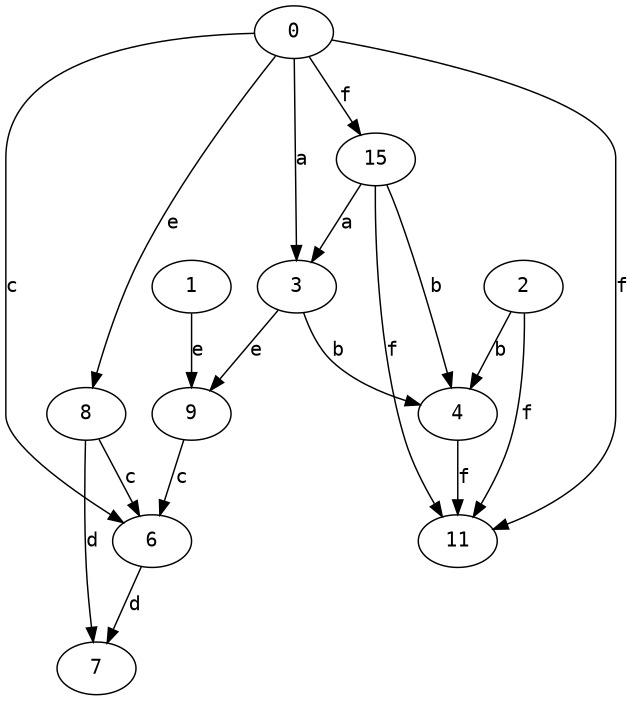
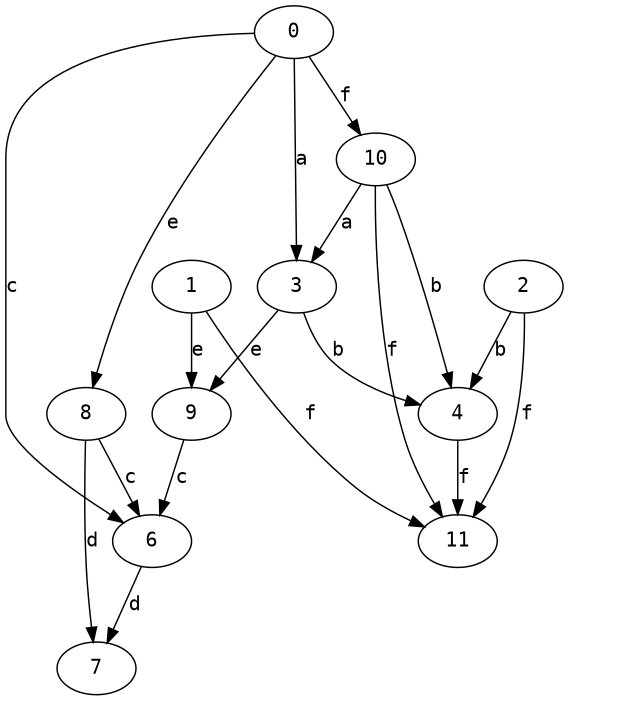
(376, 159) -> (376, 159)
(616, 209) -> (296, 429)
